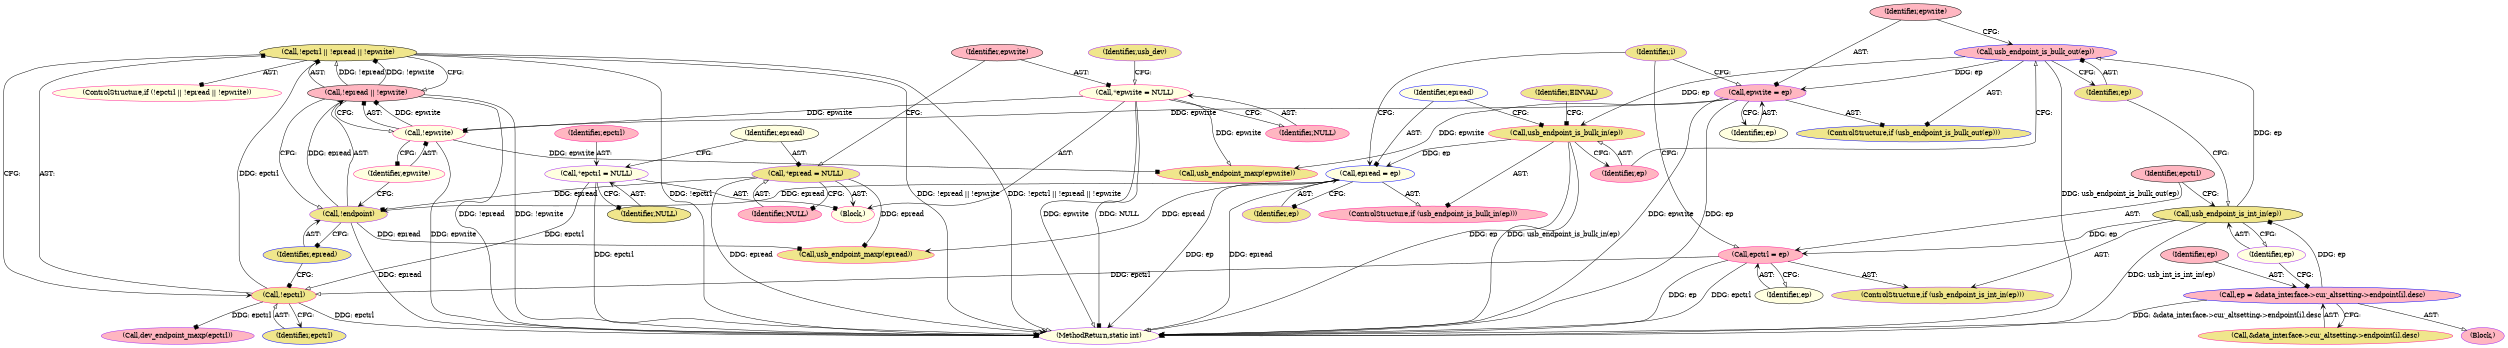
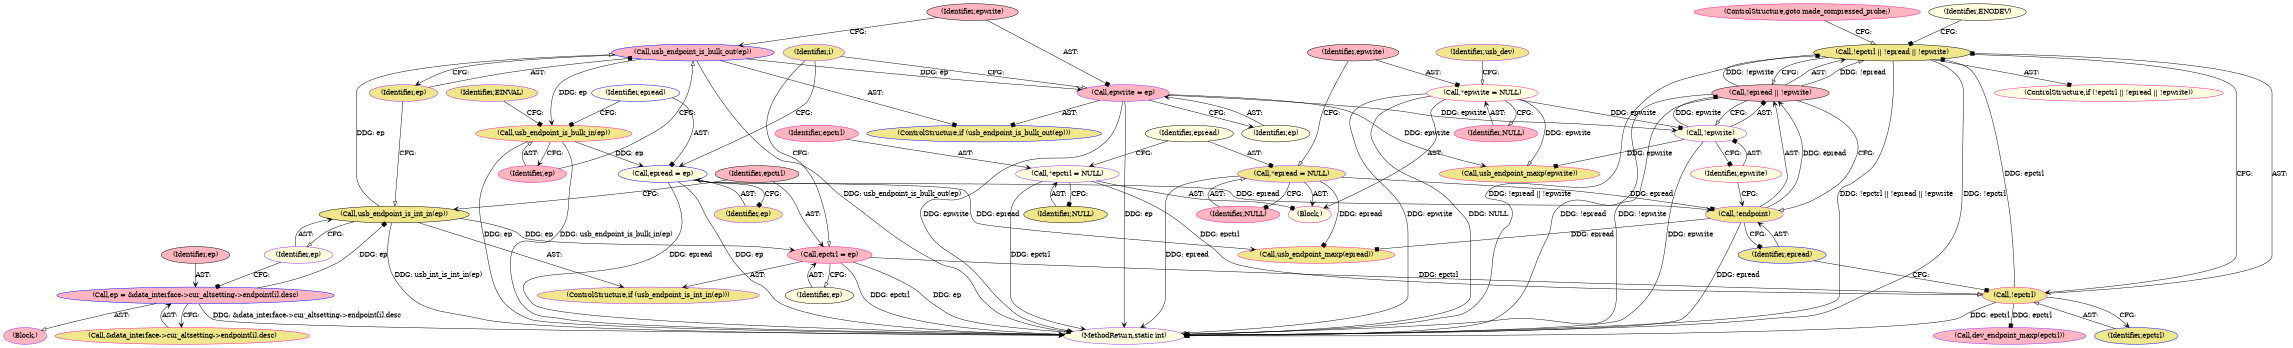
none -> (1807, 12)
none -> (1977, 12)
(429, 134) -> (1710, 134)
(1433, 214) -> none
